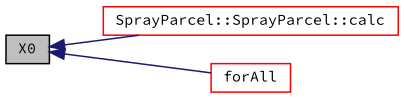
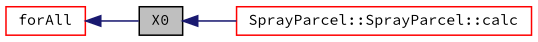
(138, 63) -> (120, 21)
